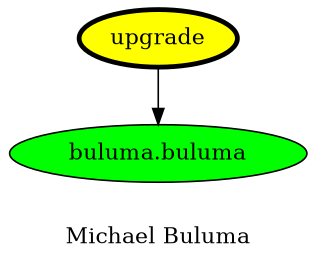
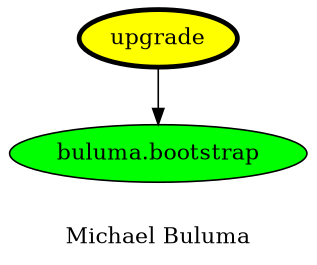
(158, 153) -> (158, 153)
